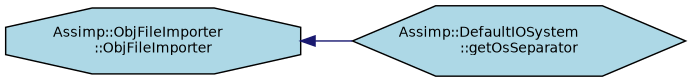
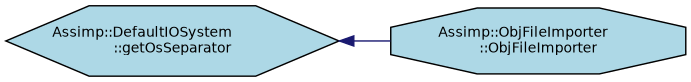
(334, 41) -> (372, 41)
